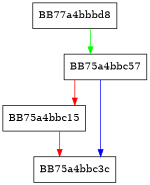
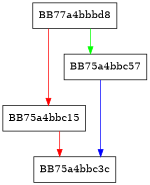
(75, 89) -> (48, 63)
